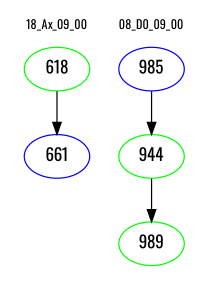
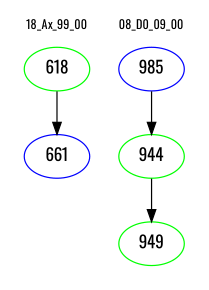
(57, 26) -> (57, 26)
(152, 244) -> (152, 244)
